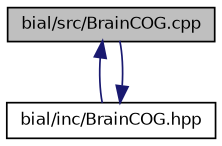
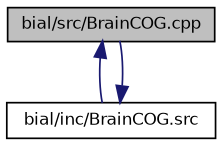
(111, 121) -> (111, 121)
